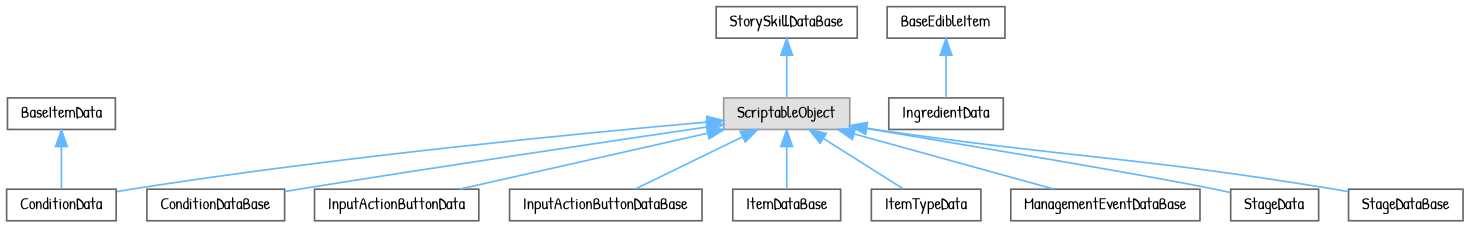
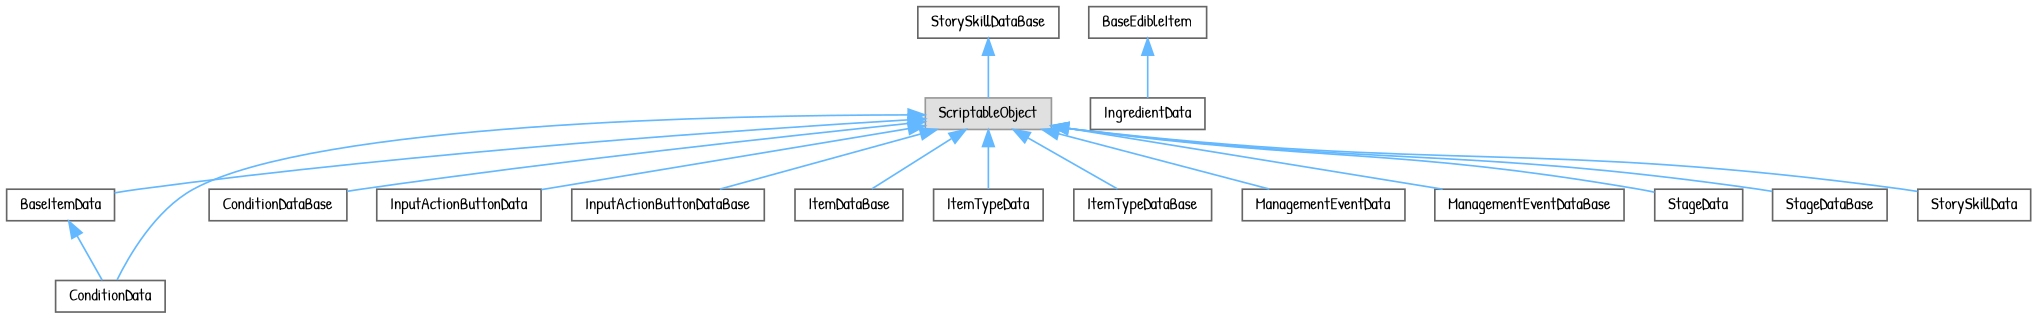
none -> (511, 149)
none -> (1143, 205)
none -> (1324, 205)
none -> (1974, 205)
